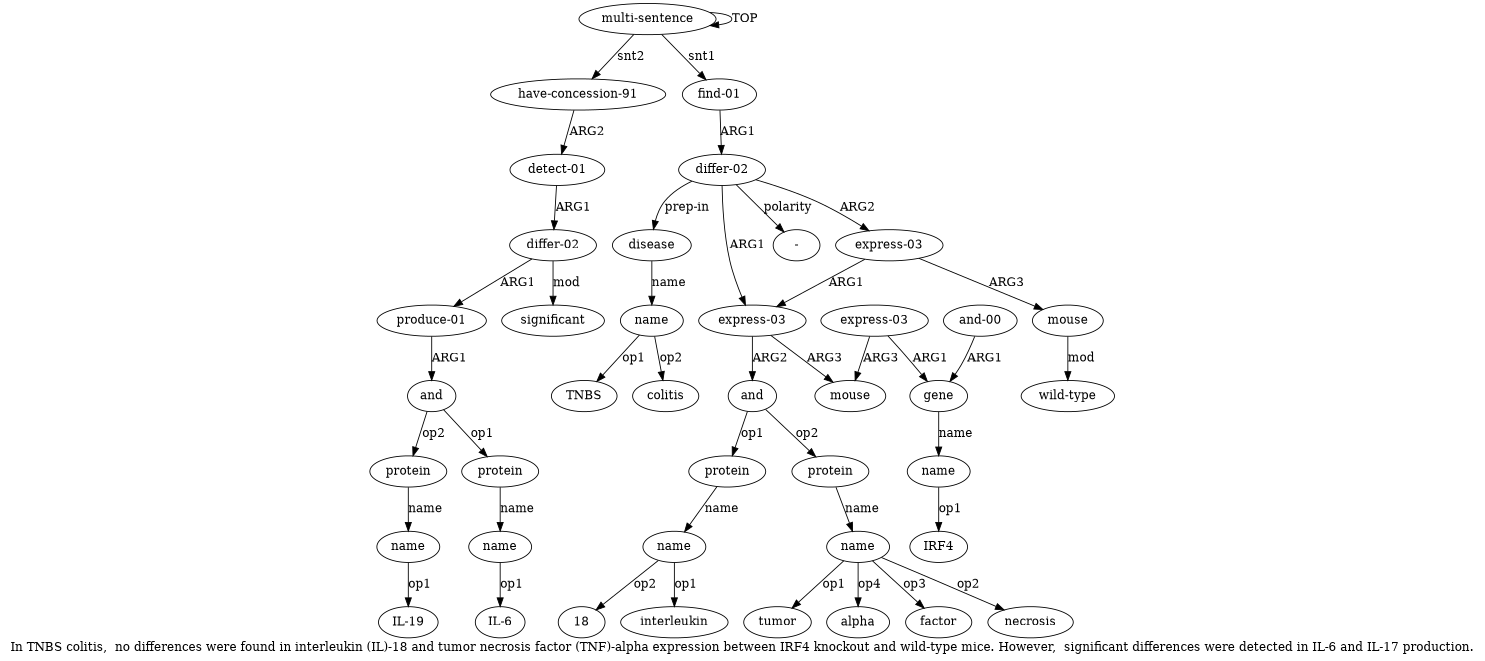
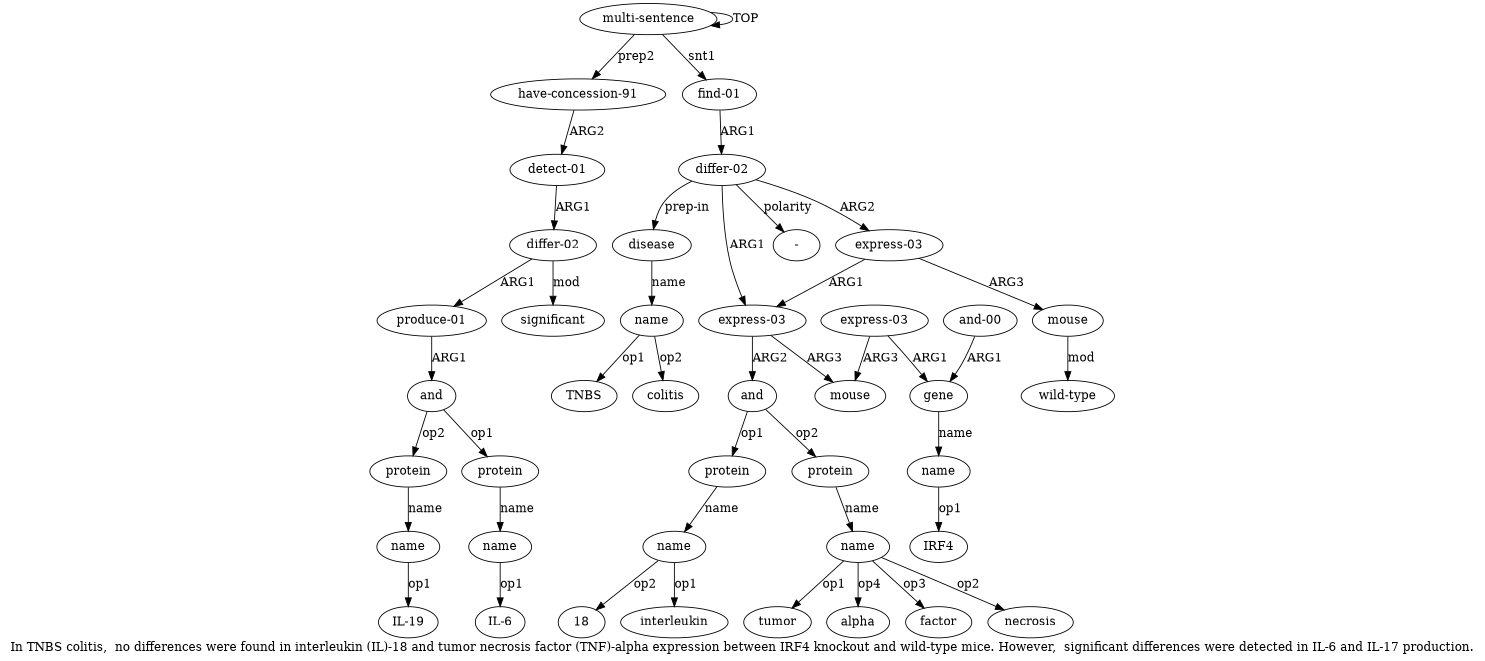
(631, 57) -> (637, 57)
